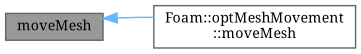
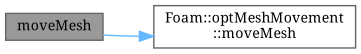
(135, 17) -> (121, 36)
